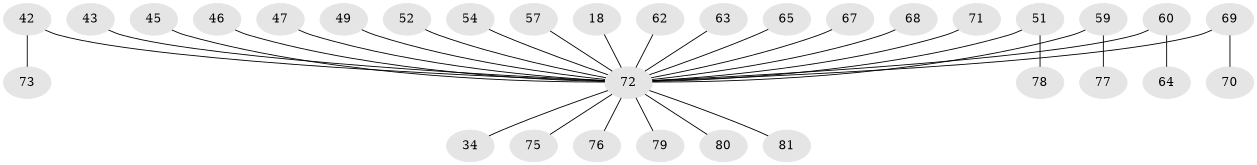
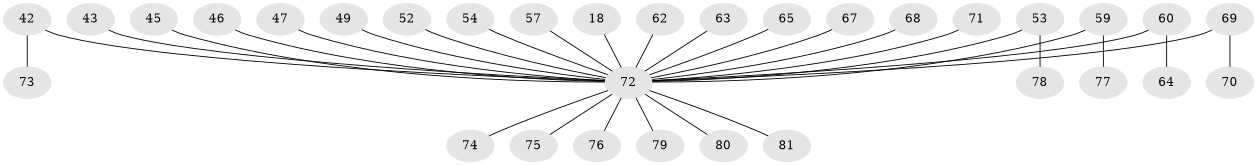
(1040, 19) -> (1040, 19)
(470, 146) -> (470, 146)
